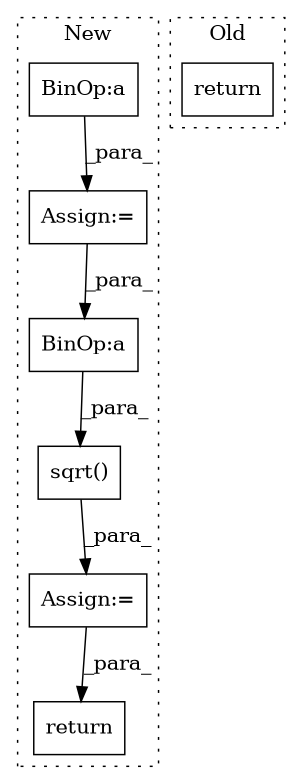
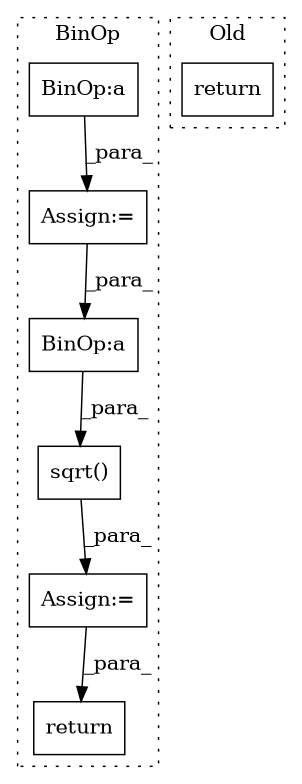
(88, 34) -> (88, 34)
